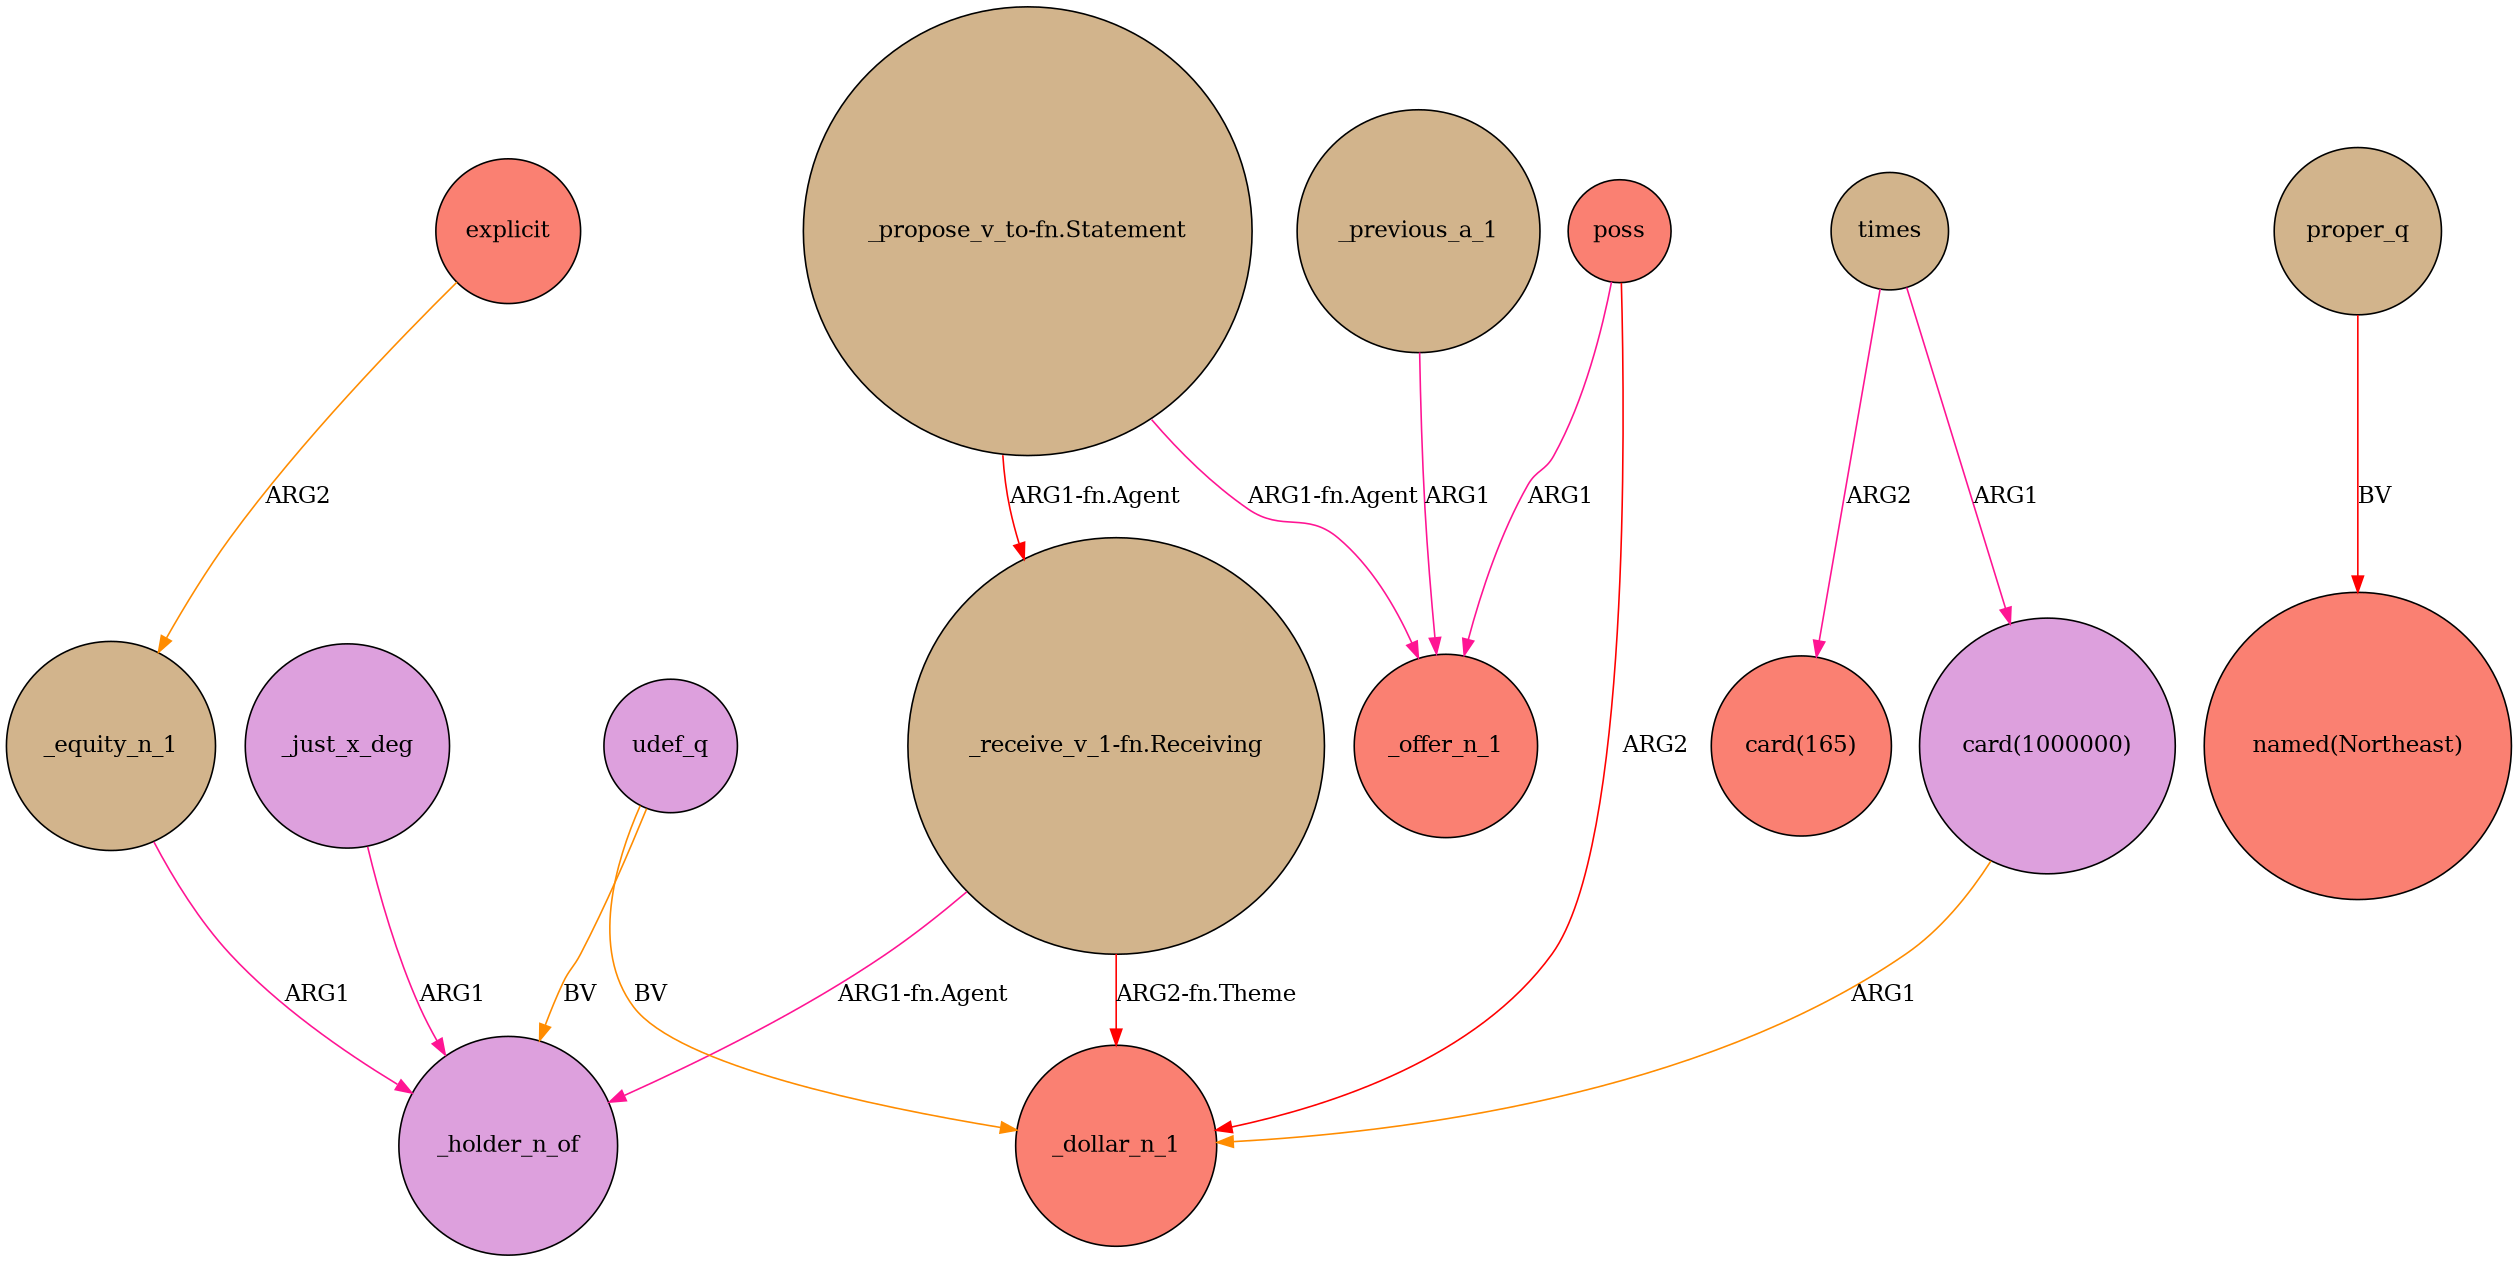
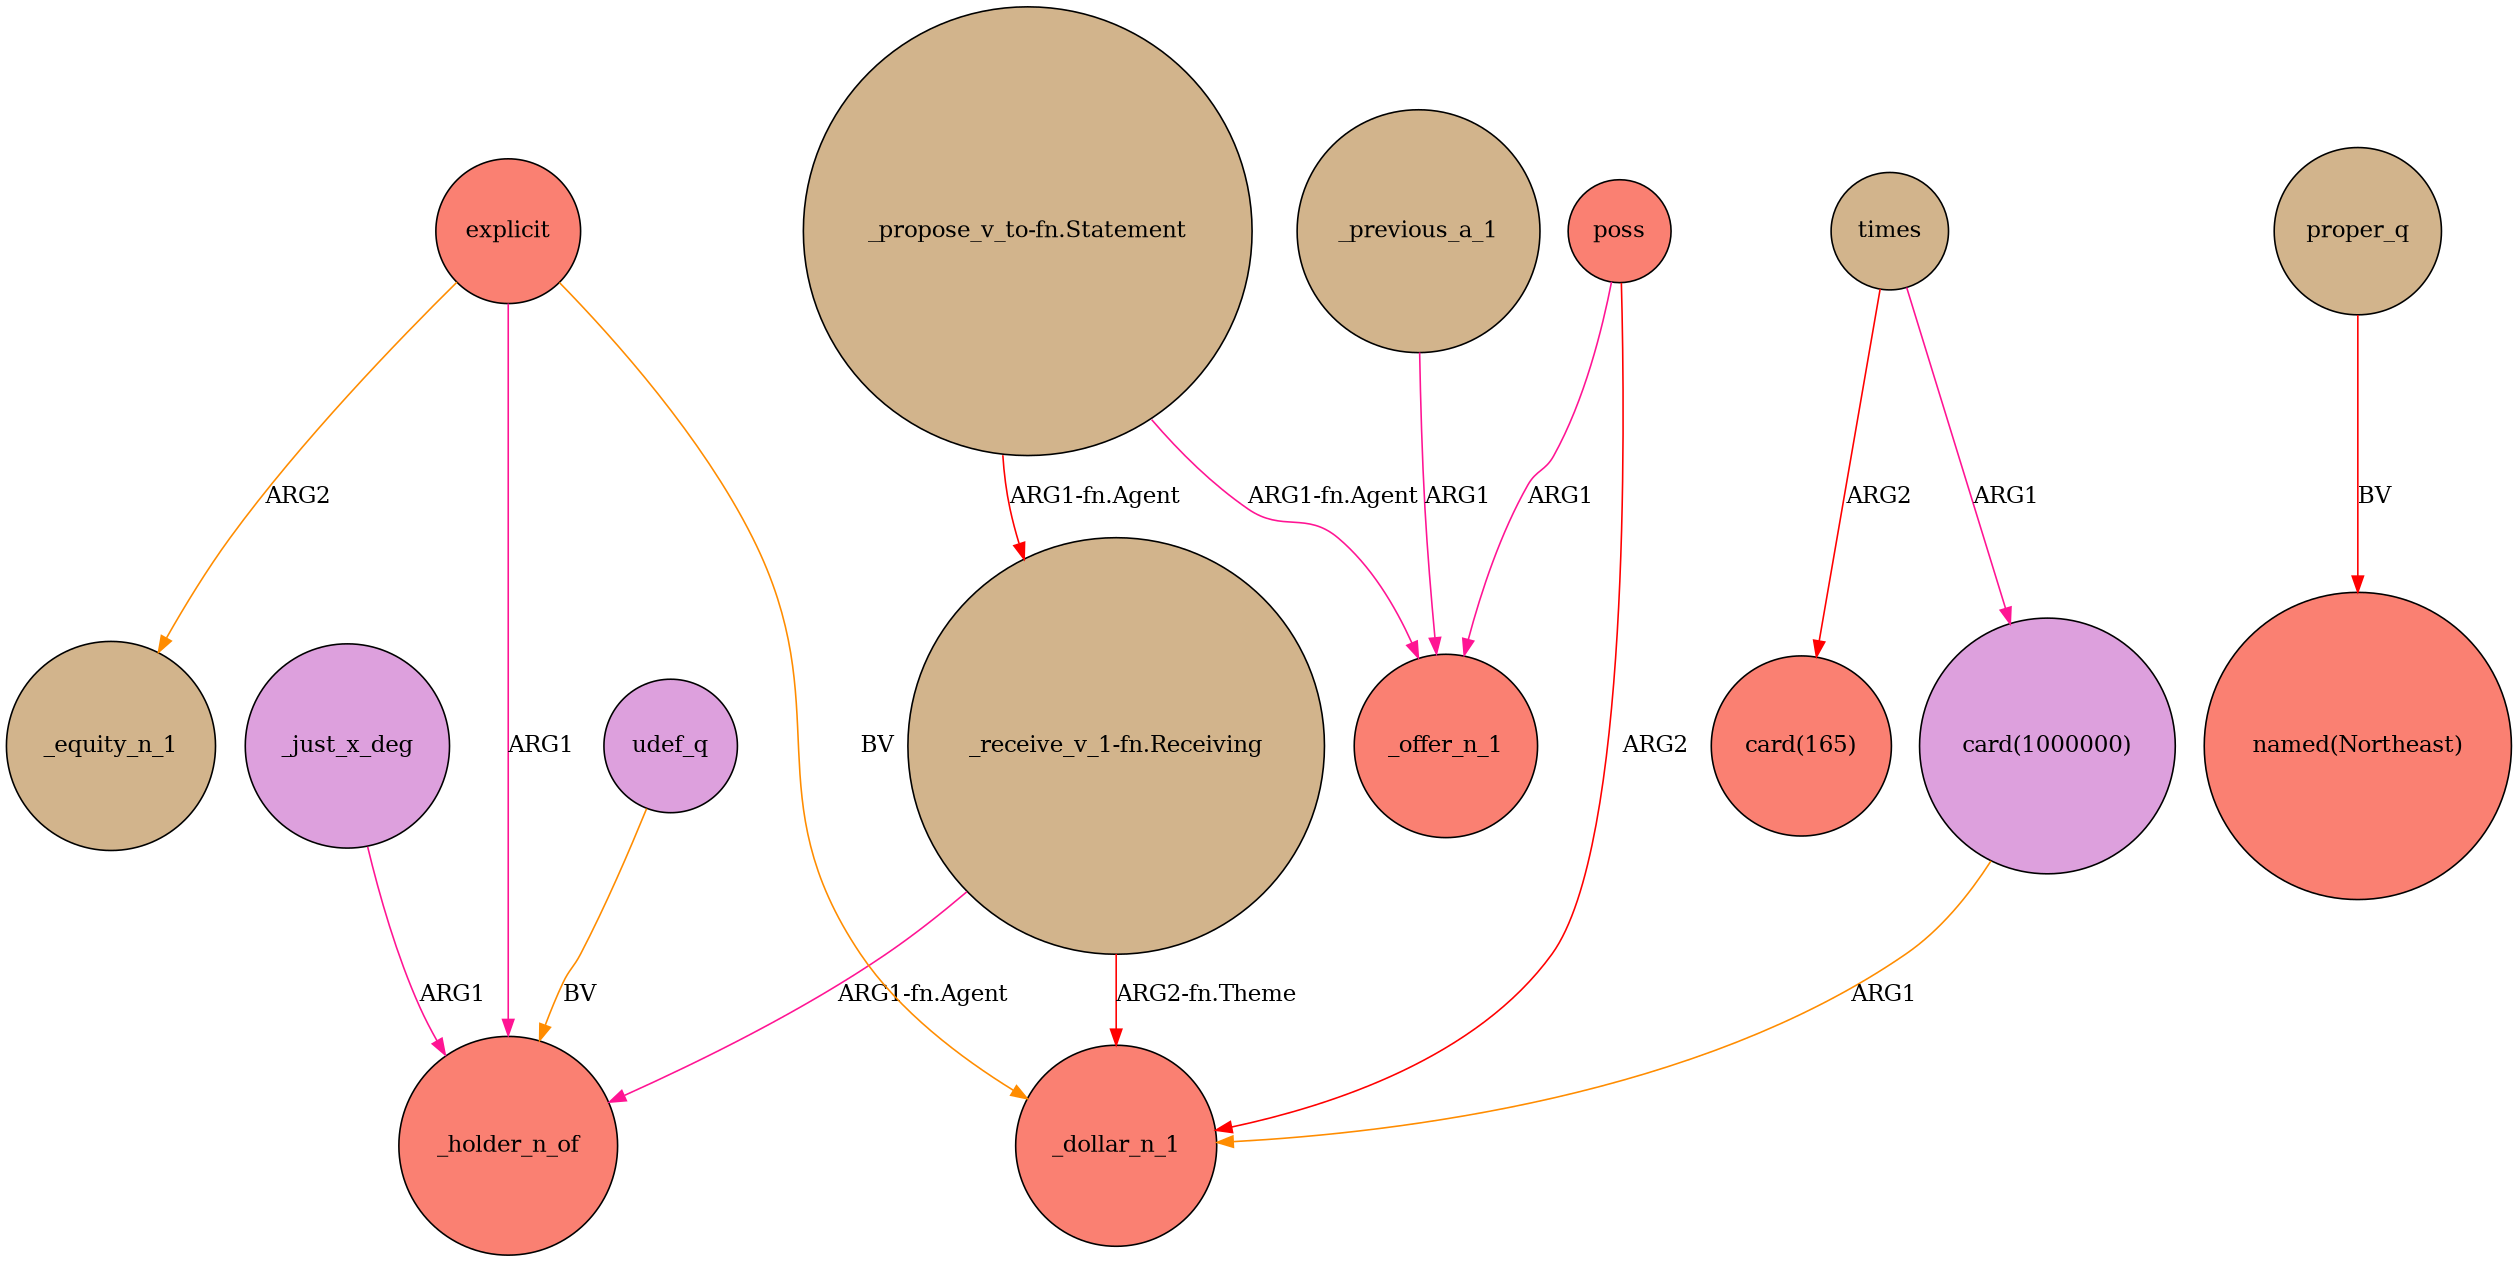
(1850, 465) -> (1850, 465)
(257, 981) -> (508, 661)
(695, 1049) -> (795, 691)
(508, 1146) -> (508, 1146)
